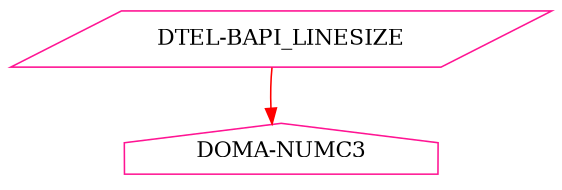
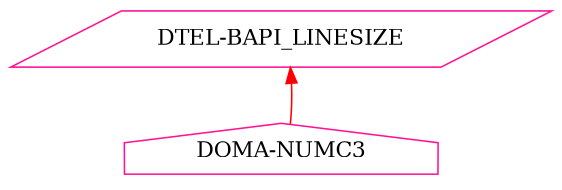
(271, 88) -> (292, 104)
